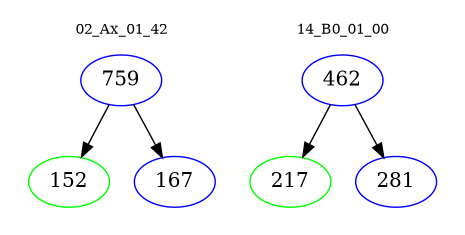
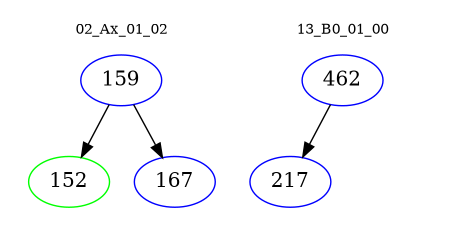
(122, 30) -> (122, 30)
(343, 30) -> (343, 30)
(121, 80) -> (121, 80)
(290, 182) -> (290, 182)
(396, 182) -> none
